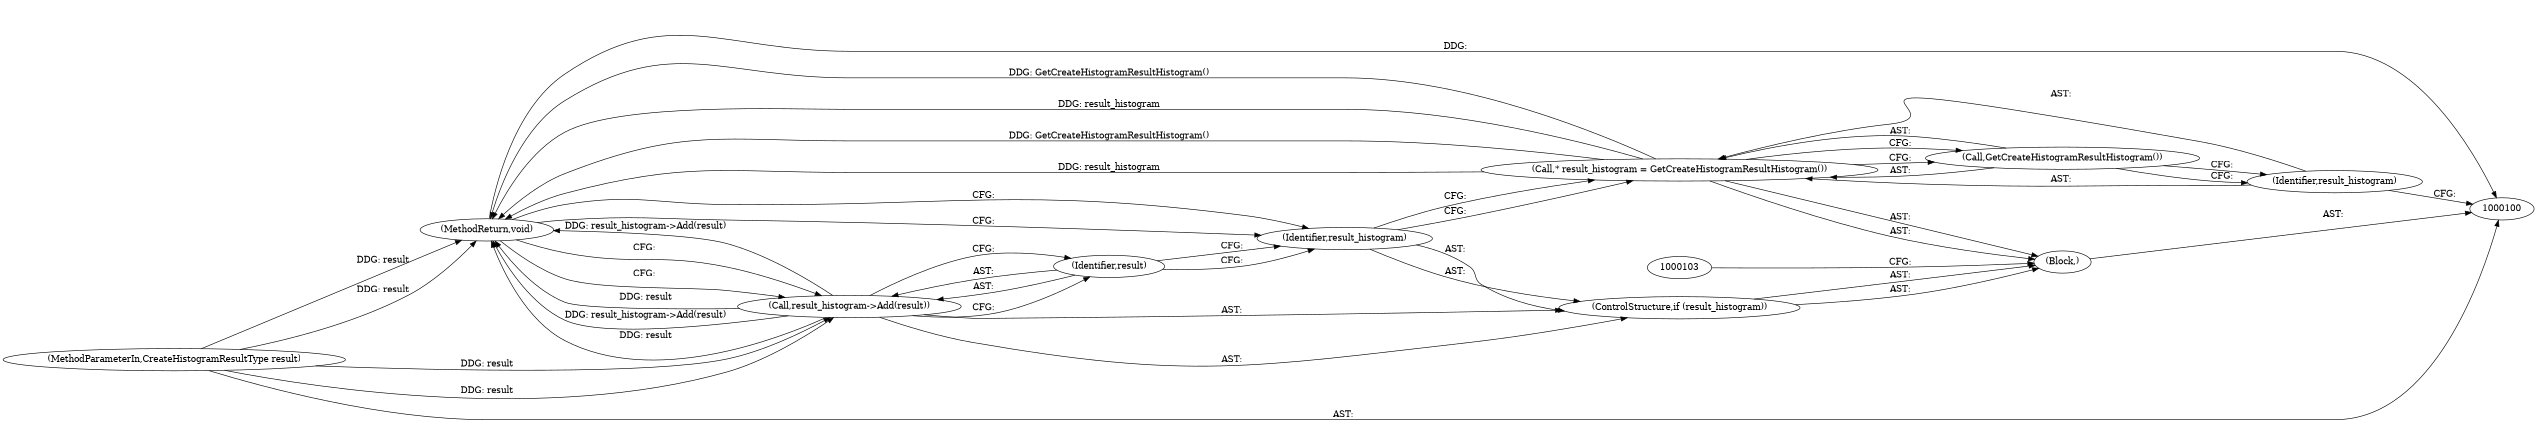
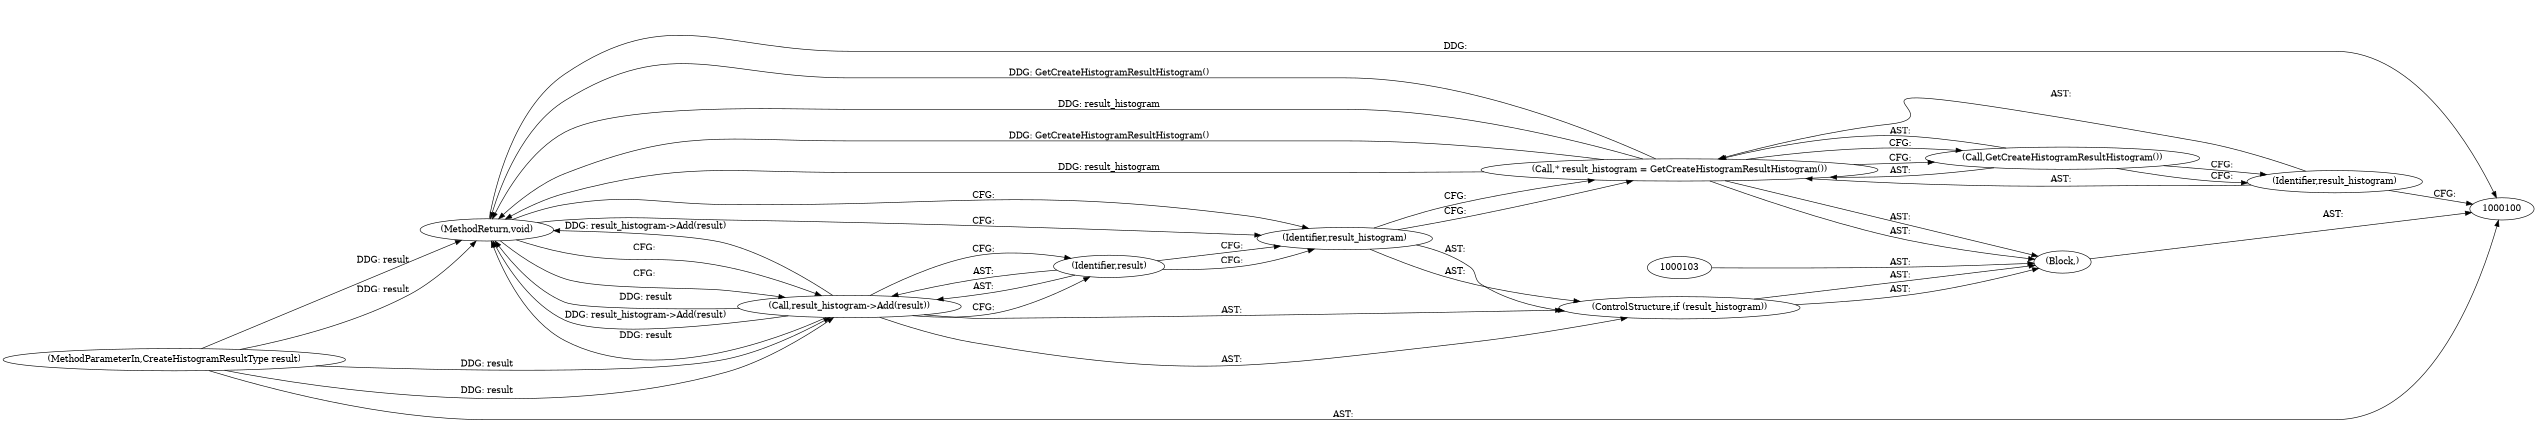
(1902, 262) -> (1902, 262)
